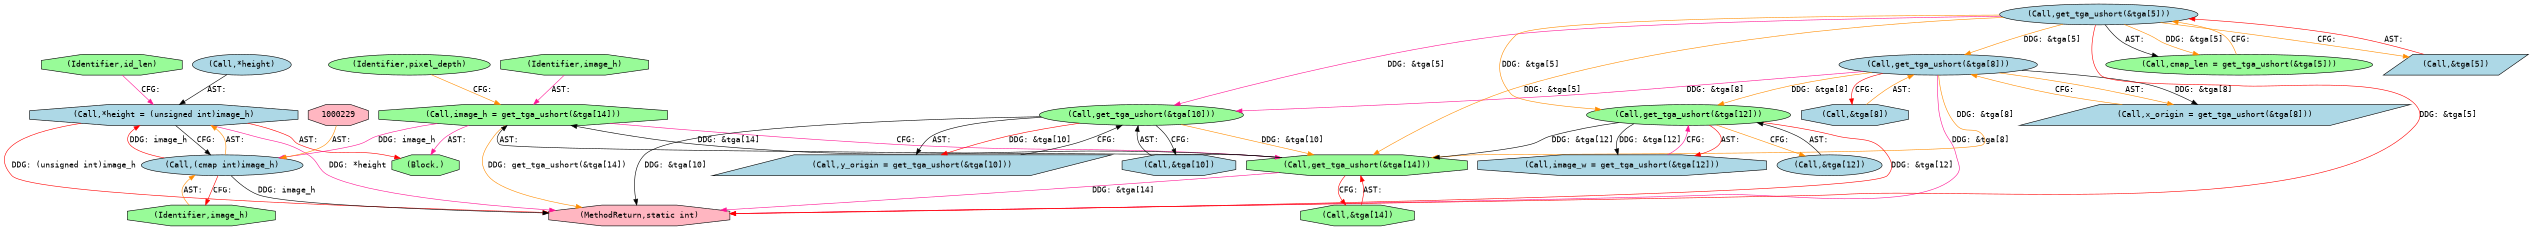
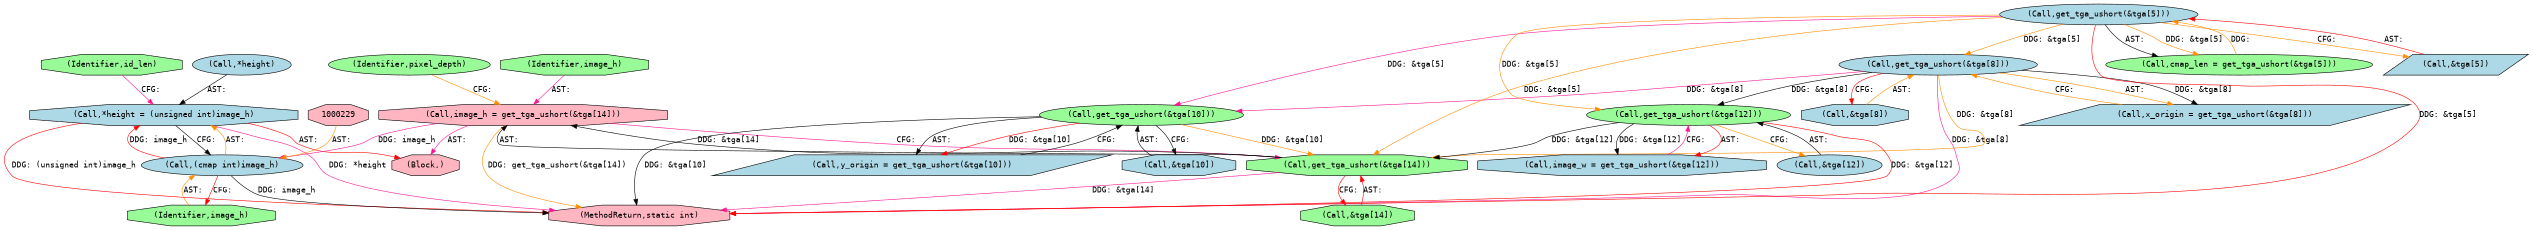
(2243, 40) -> (2243, 40)
(1797, 84) -> (1797, 84)
(523, 115) -> (523, 115)
(426, 165) -> (426, 165)
